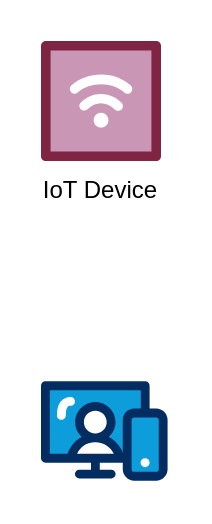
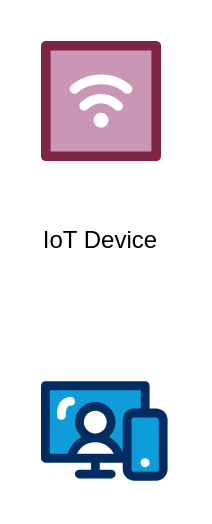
(101, 191) -> (101, 241)
